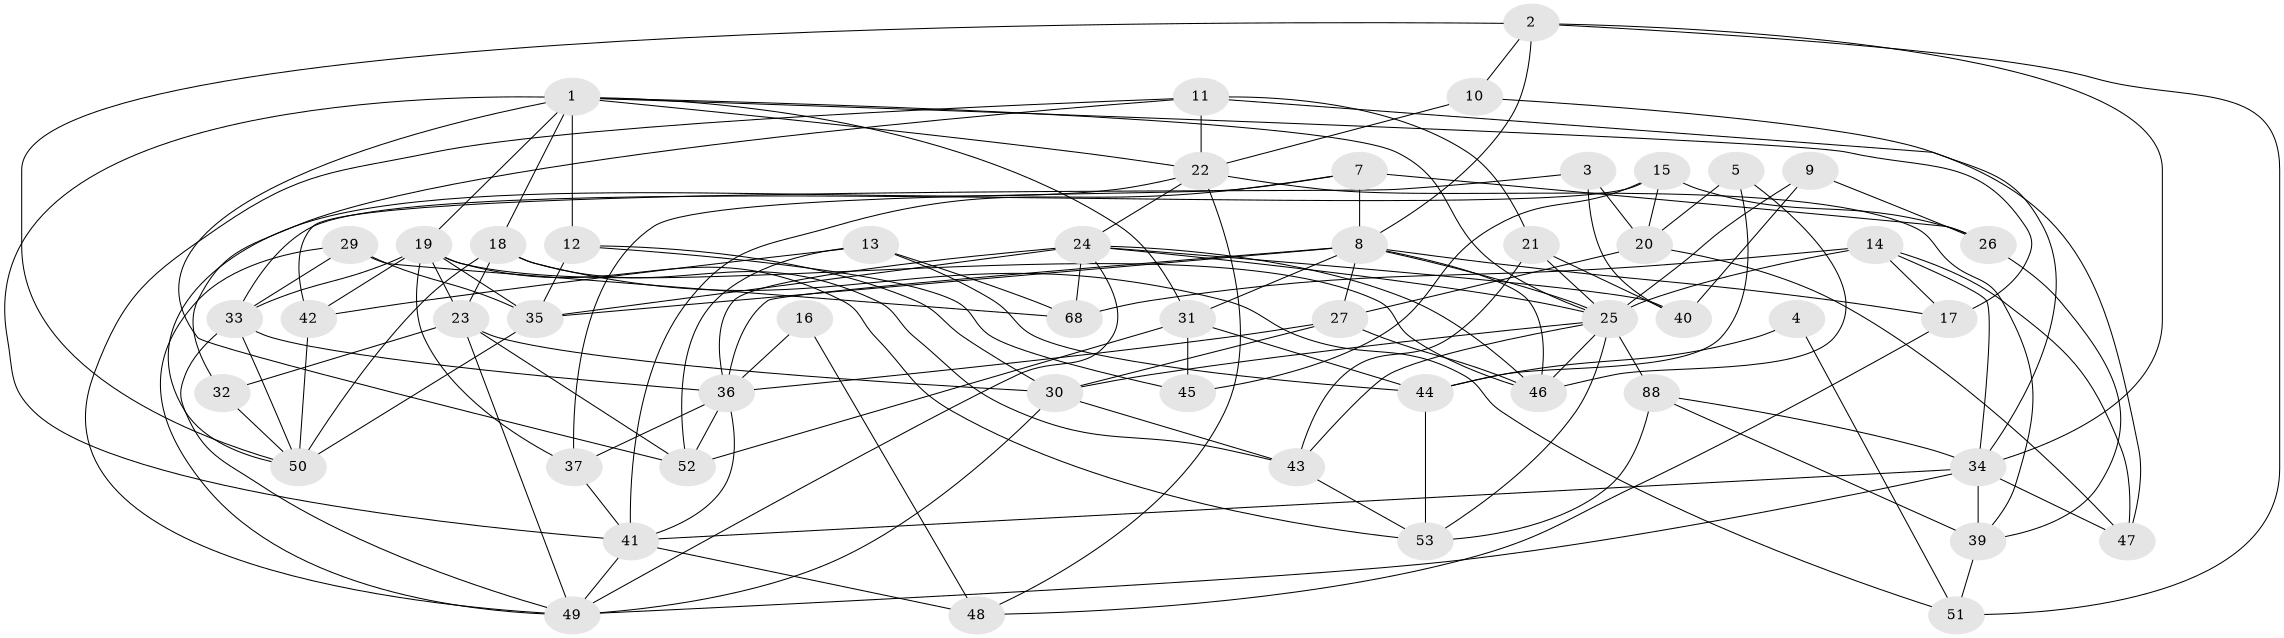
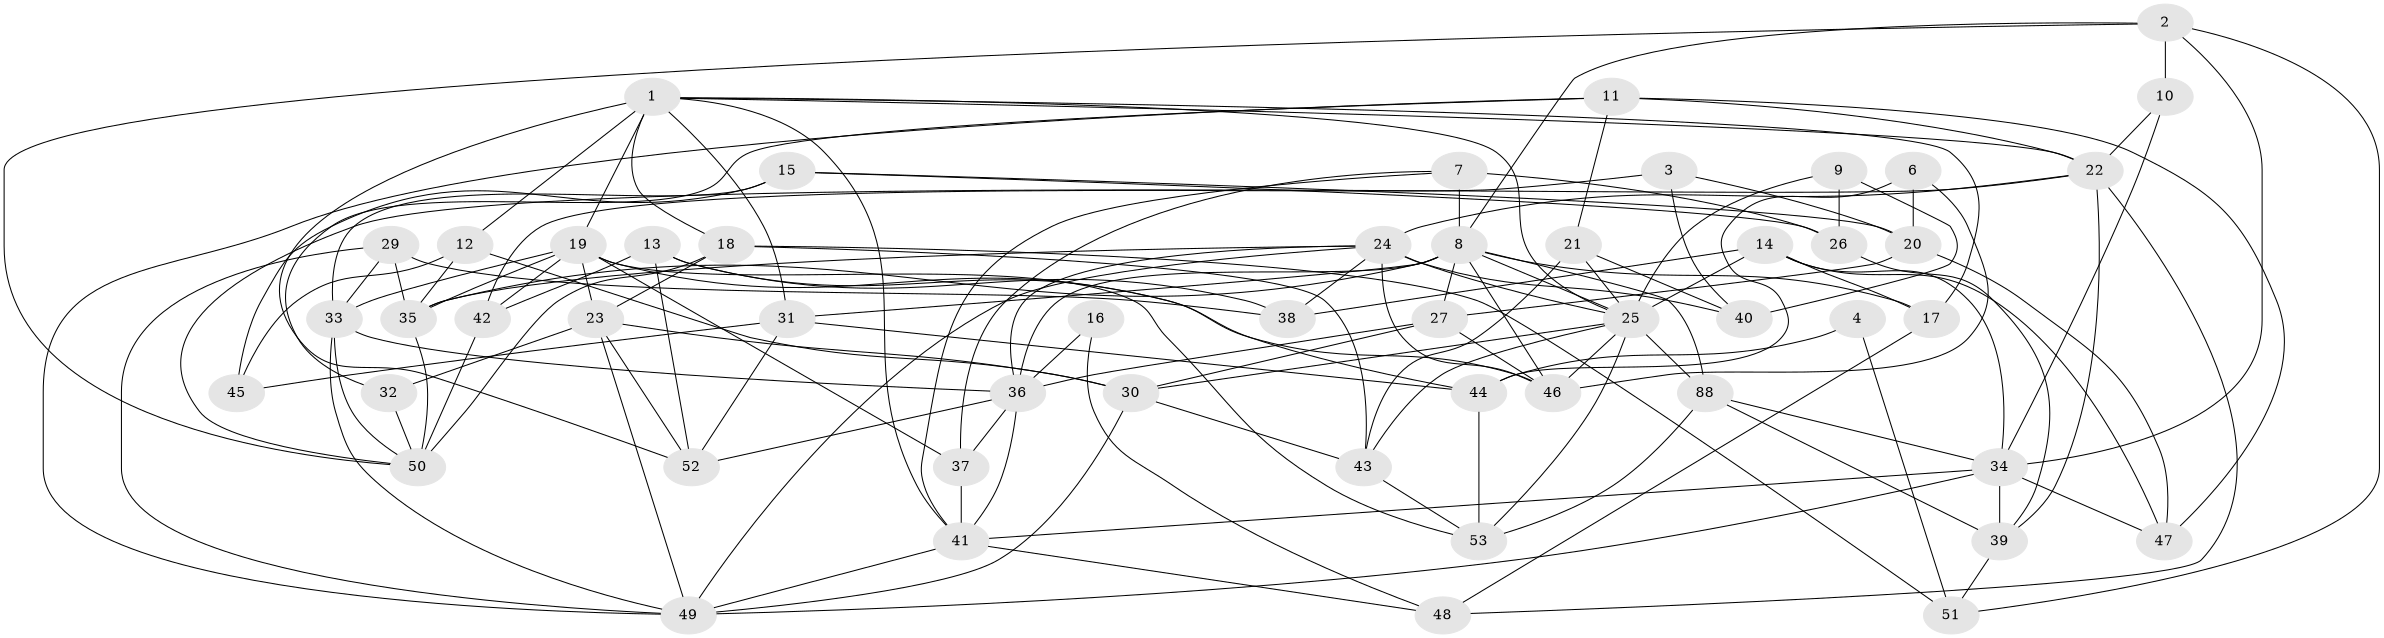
(1736, 171) -> (1913, 171)
none -> (1618, 285)
(1075, 319) -> (1287, 319)
